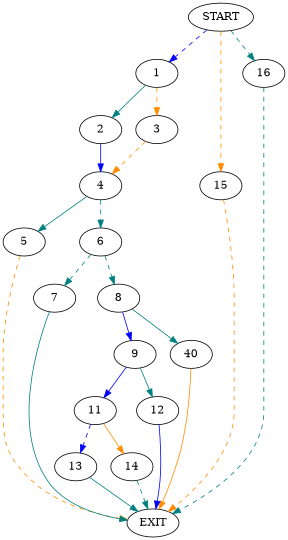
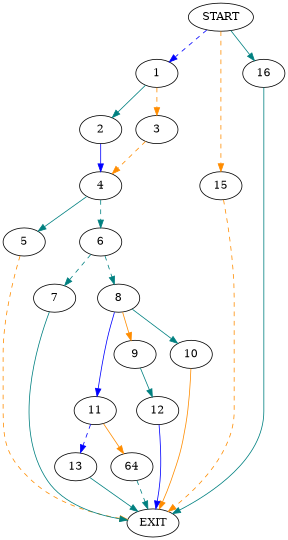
(240, 43) -> (240, 43)
(264, 317) -> (264, 317)
(126, 323) -> (126, 323)
(191, 354) -> (191, 354)
(117, 379) -> (105, 350)
(132, 467) -> (132, 467)
